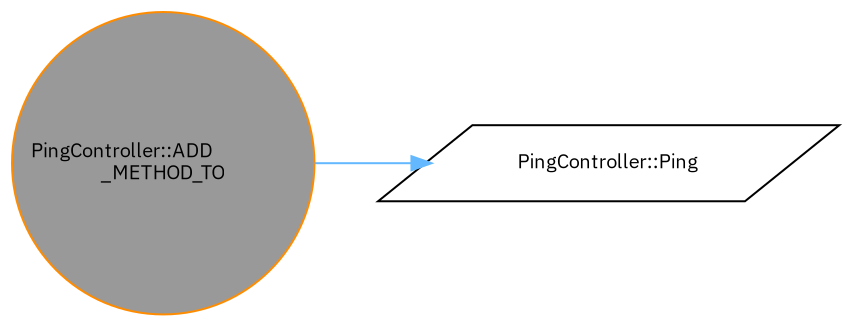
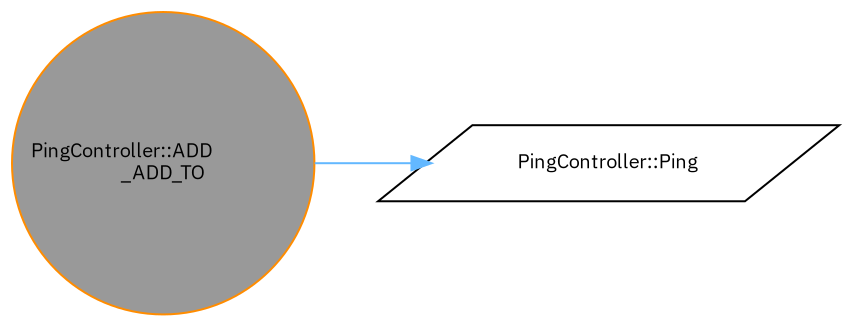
(163, 163) -> (163, 163)
